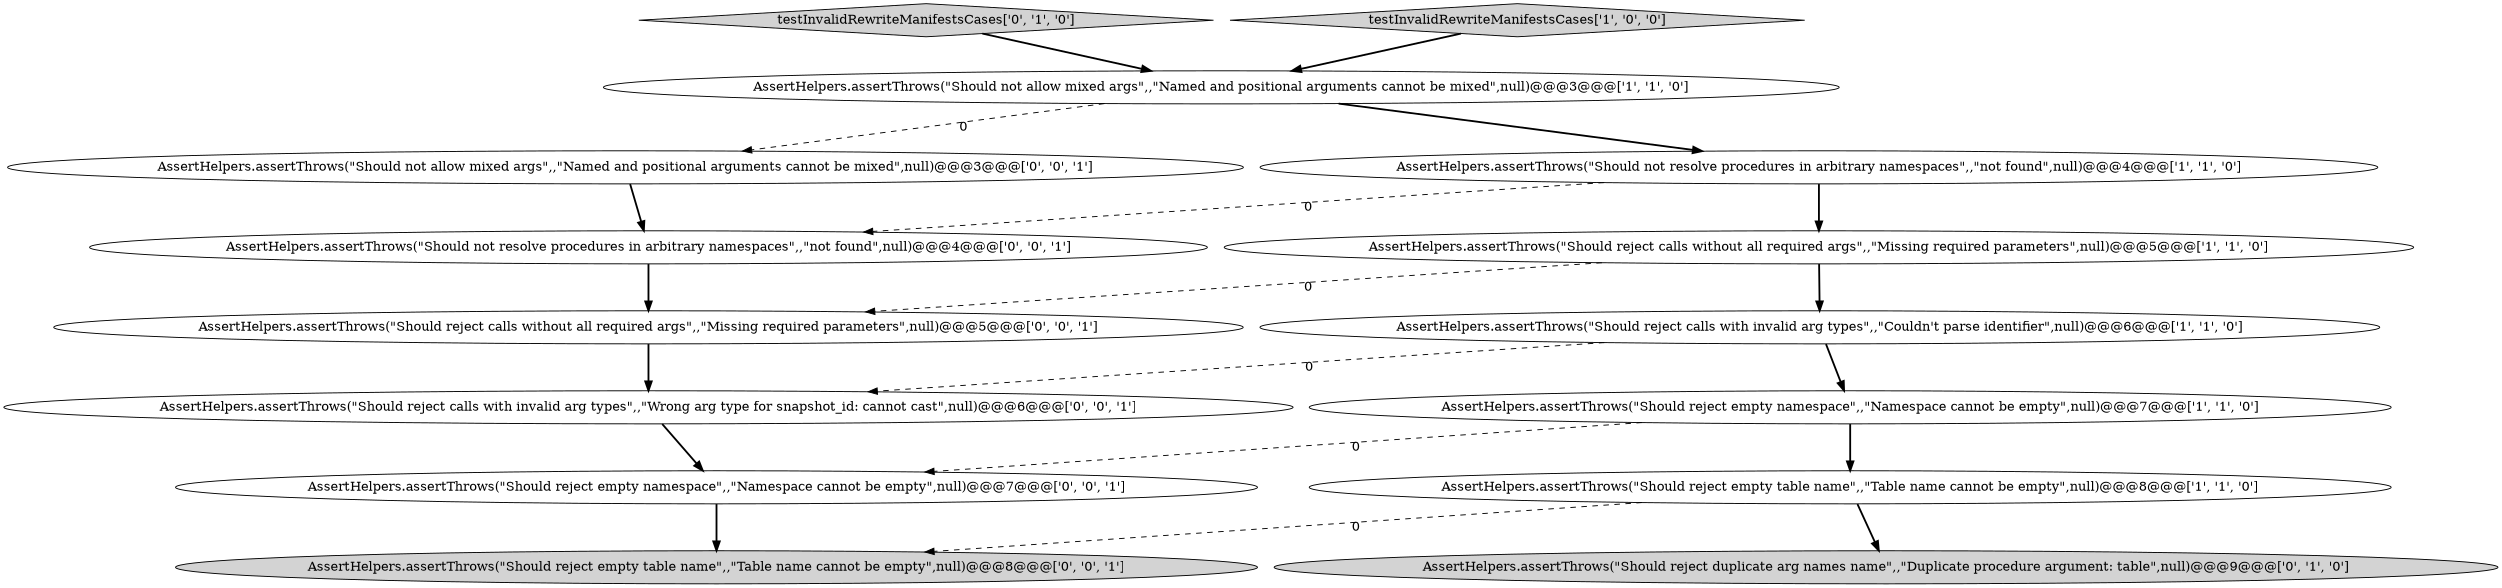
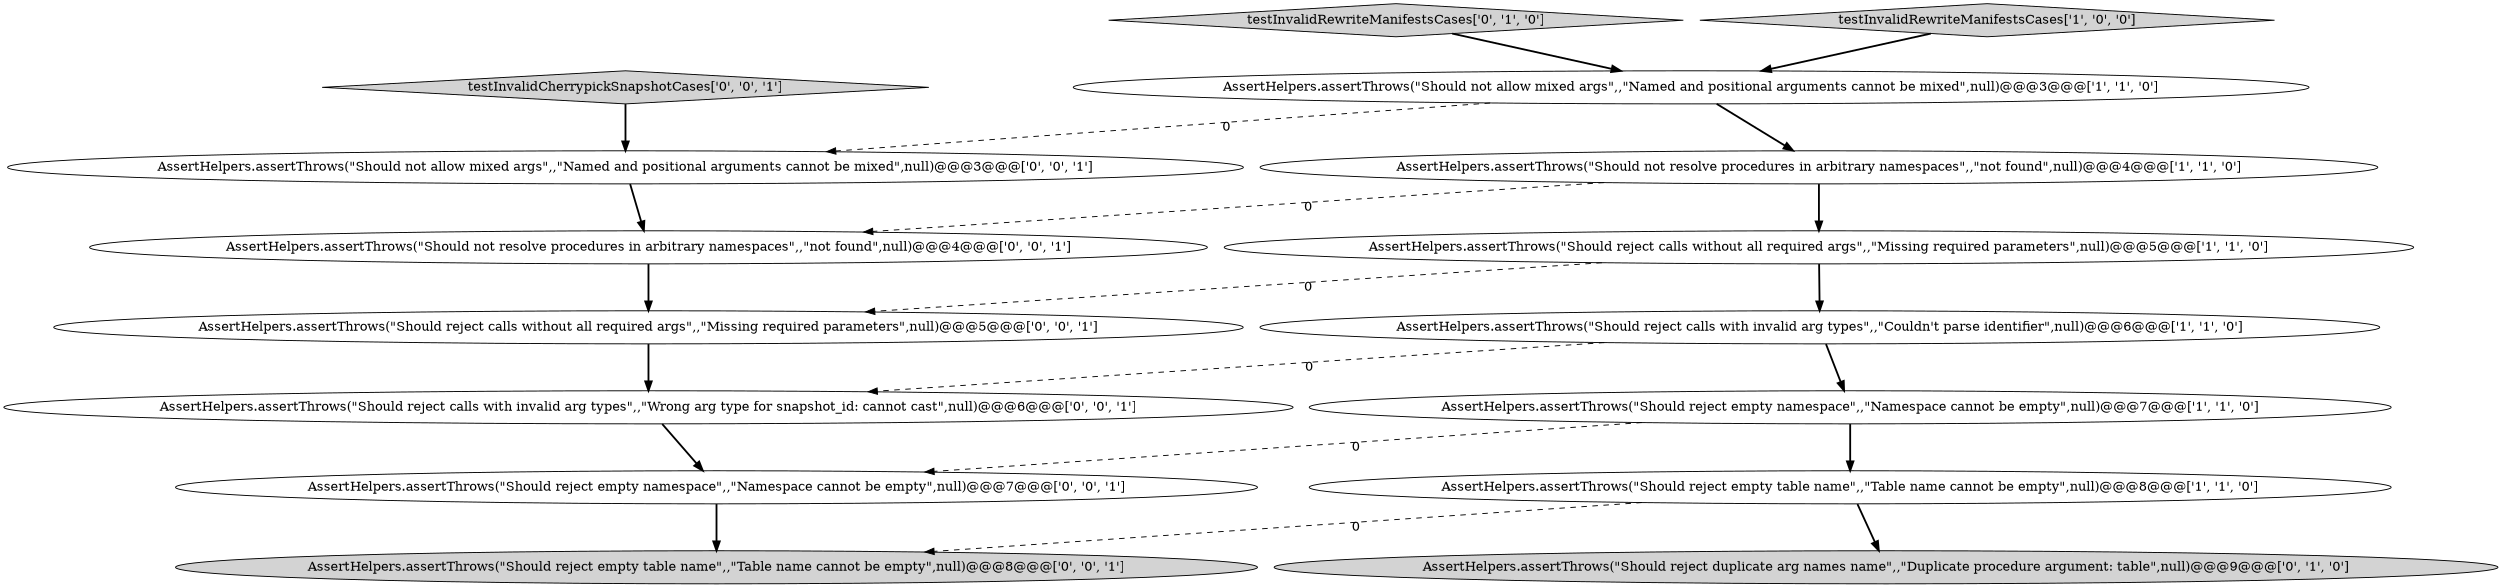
none -> (625, 87)
